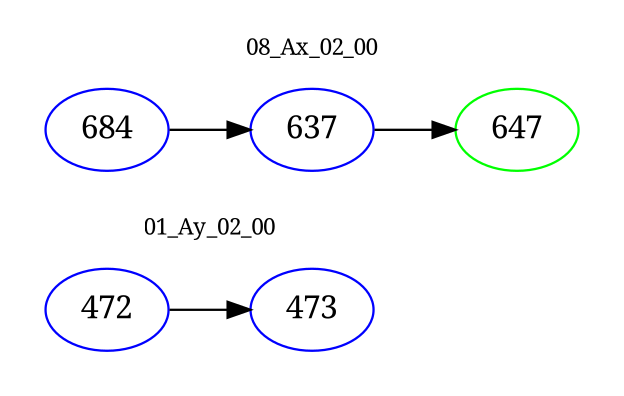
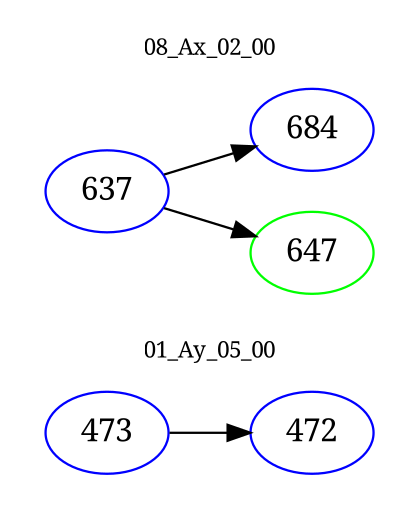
(198, 130) -> (199, 164)
(210, 229) -> (210, 352)
(198, 310) -> (198, 433)
